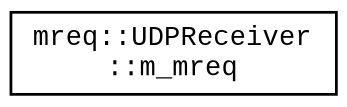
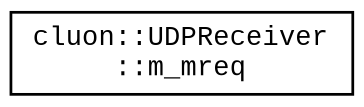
(174, 53) -> (182, 53)
